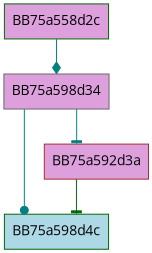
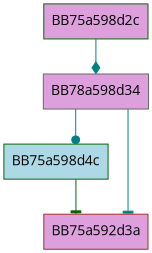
(56, 21) -> (96, 21)
(56, 92) -> (96, 92)
(76, 194) -> (76, 194)
